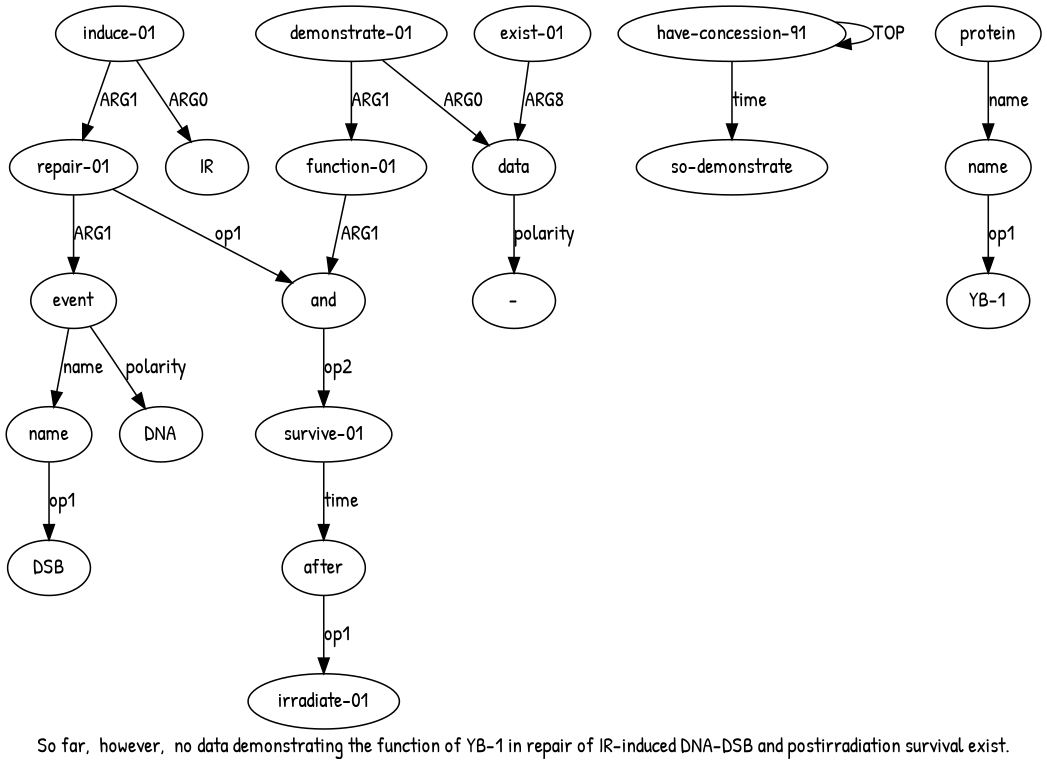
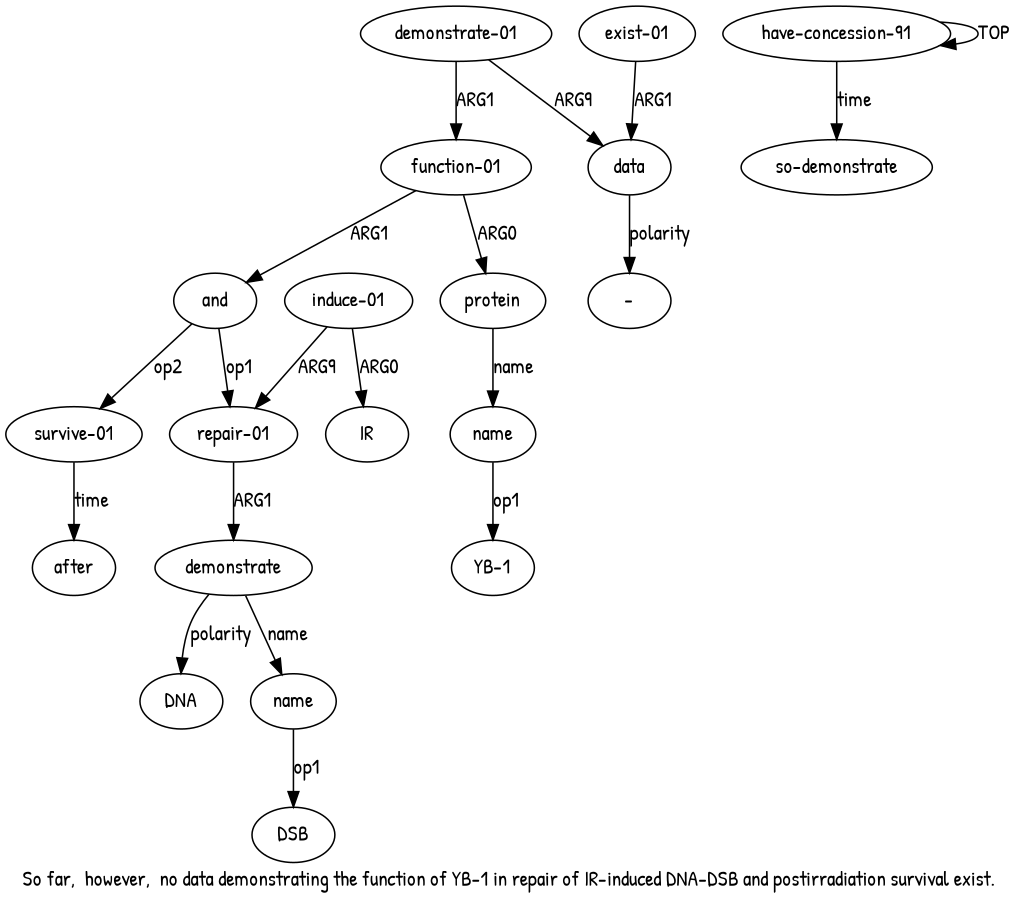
(119, 101) -> (317, 368)
(463, 101) -> (574, 101)
(545, 101) -> (653, 101)
none -> (472, 227)
(195, 232) -> (223, 360)
(74, 301) -> (234, 568)
(324, 701) -> none
